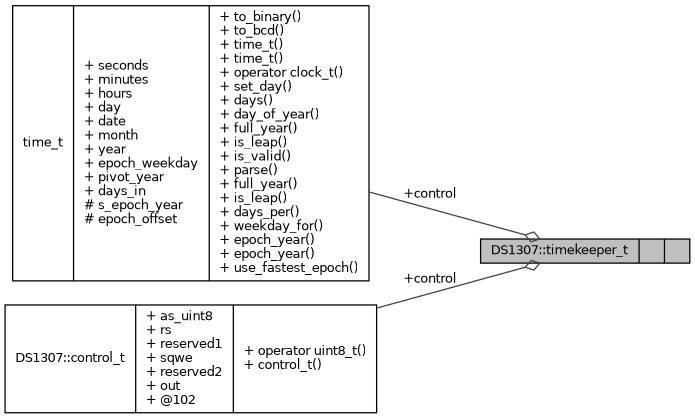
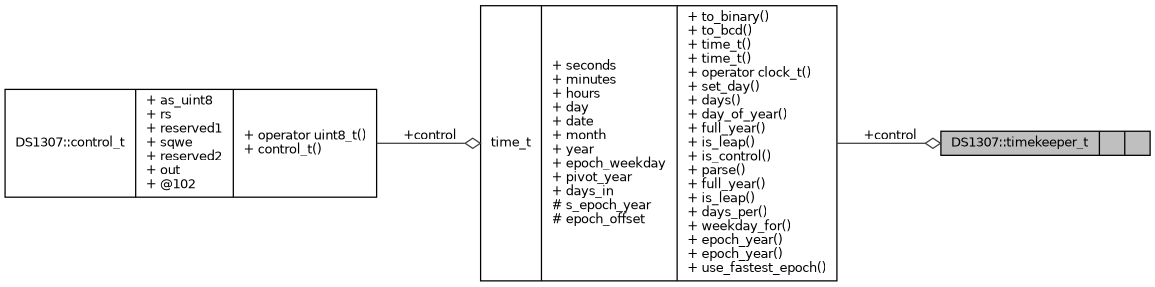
(256, 157) -> (730, 157)
(451, 288) -> (421, 143)
